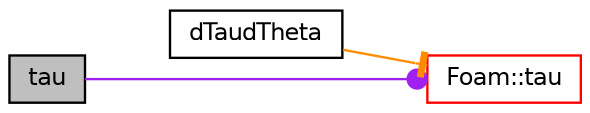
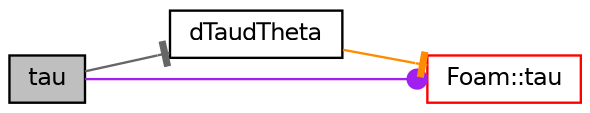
none -> (121, 63)
